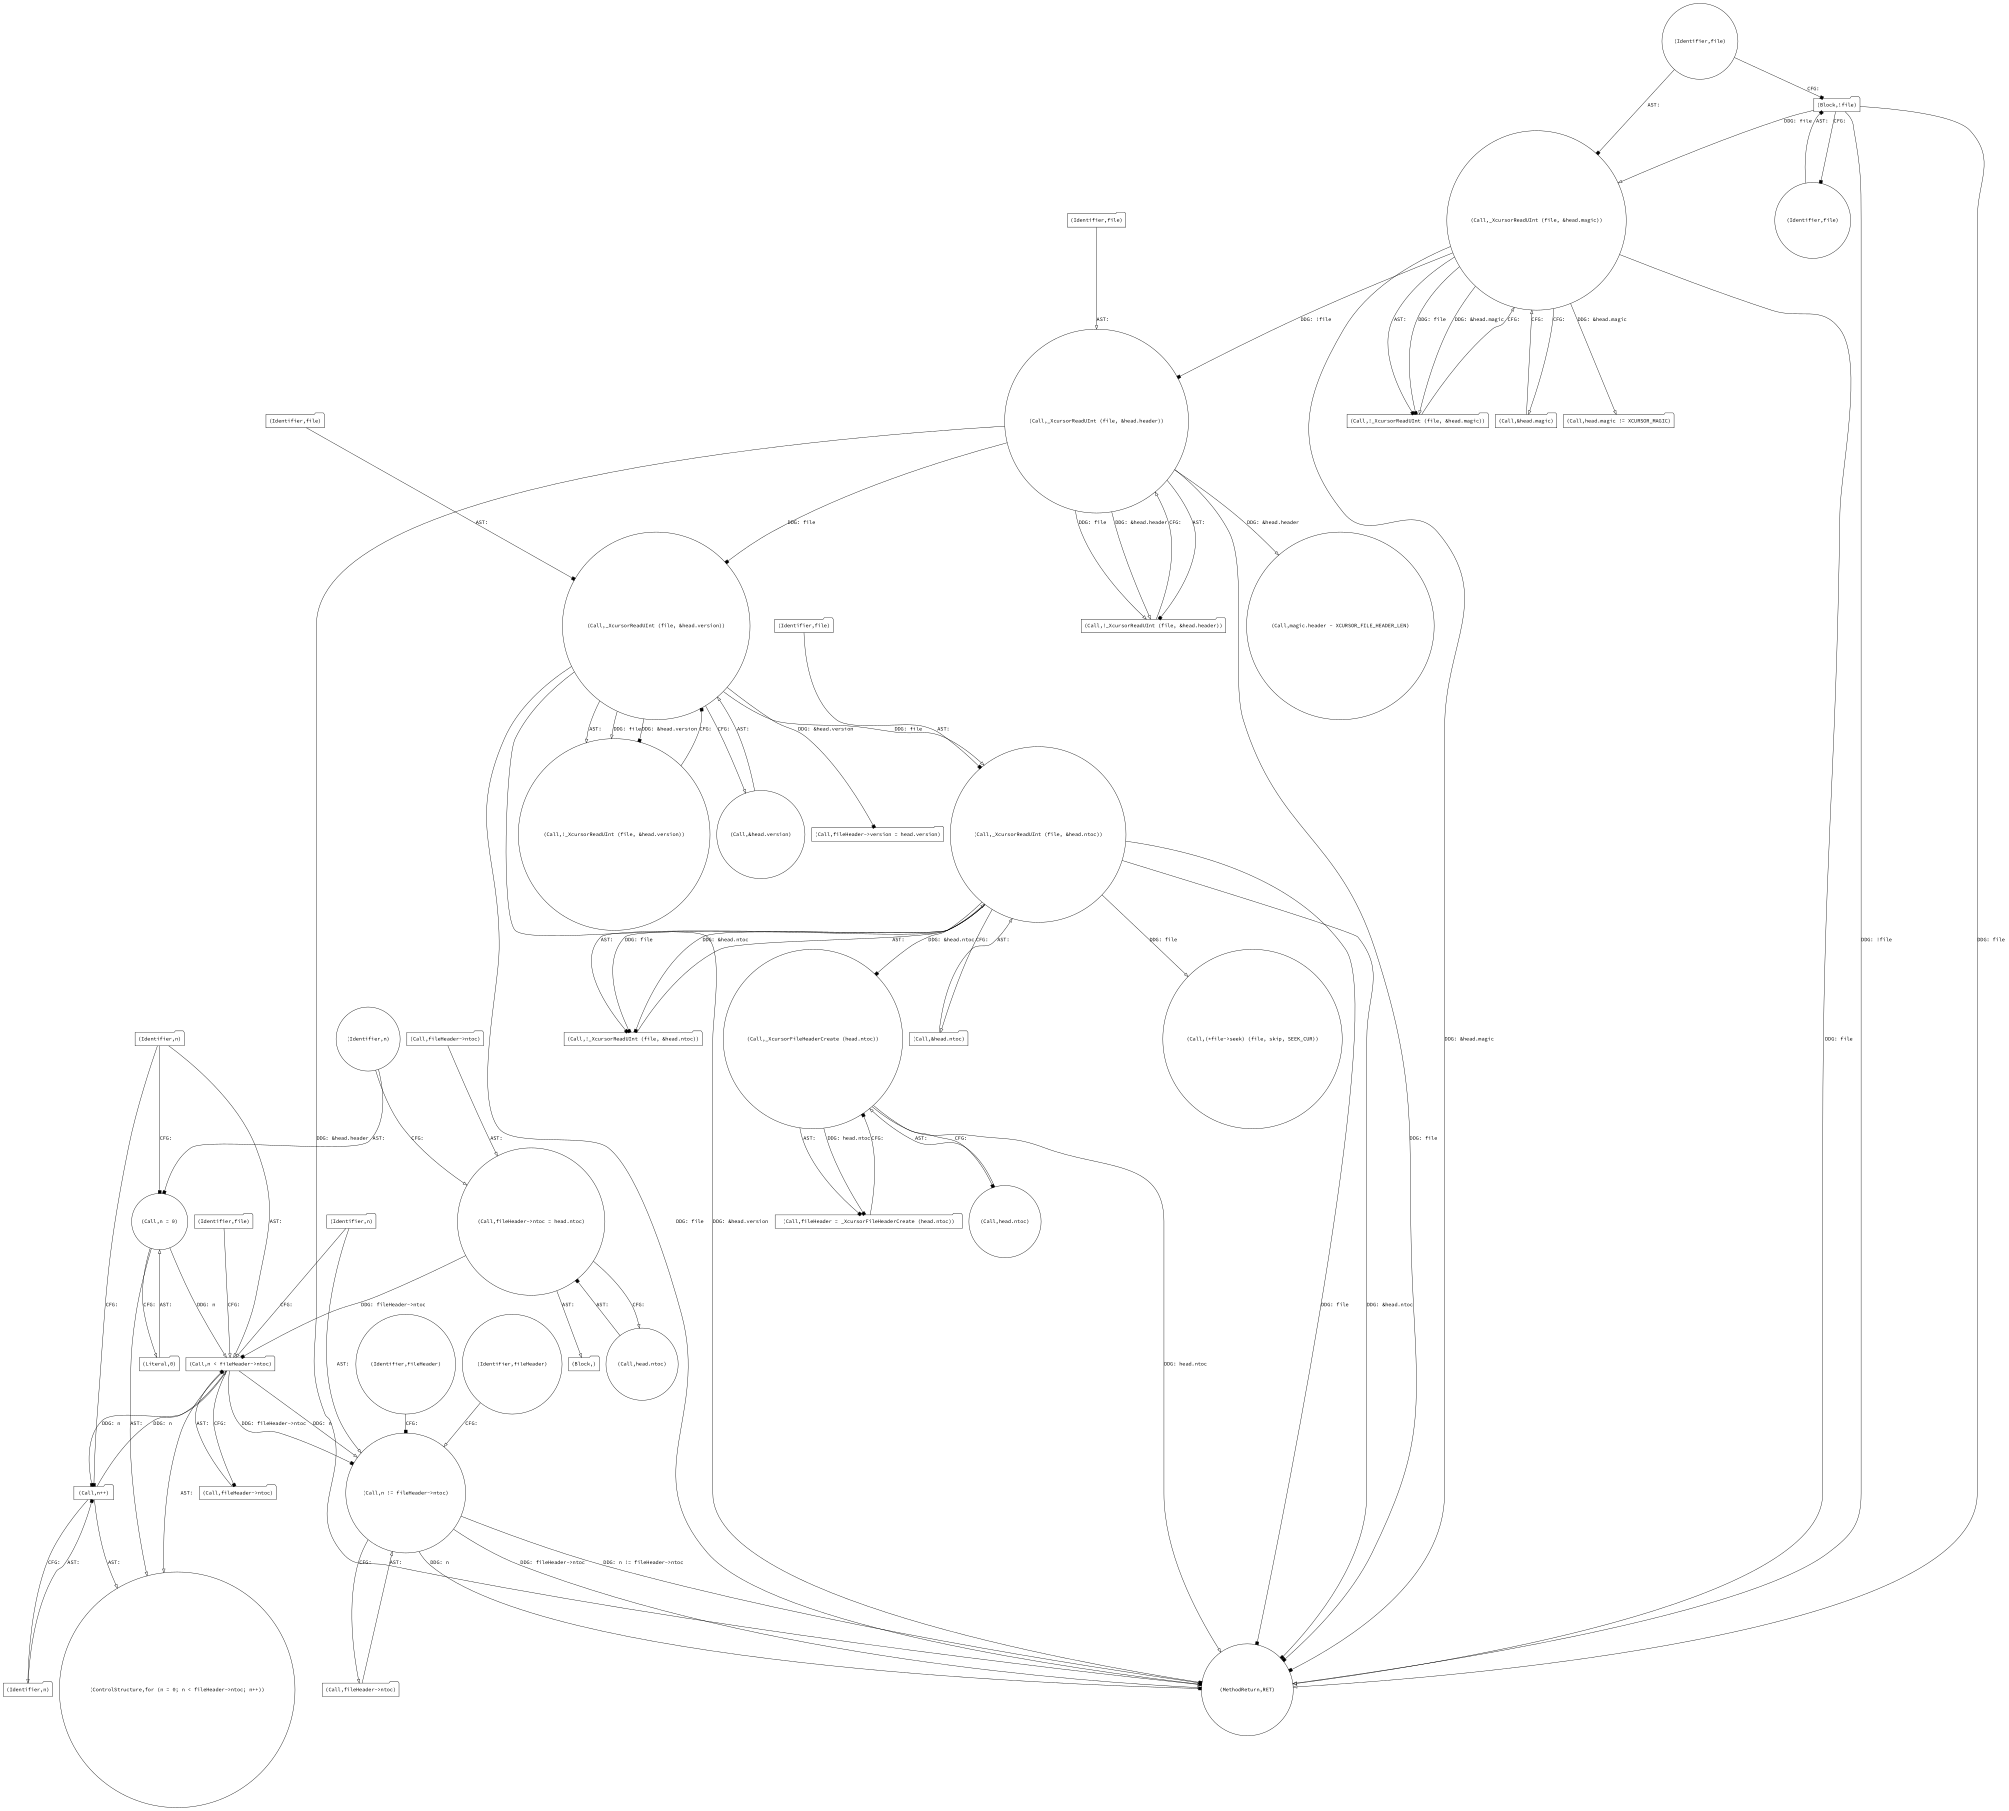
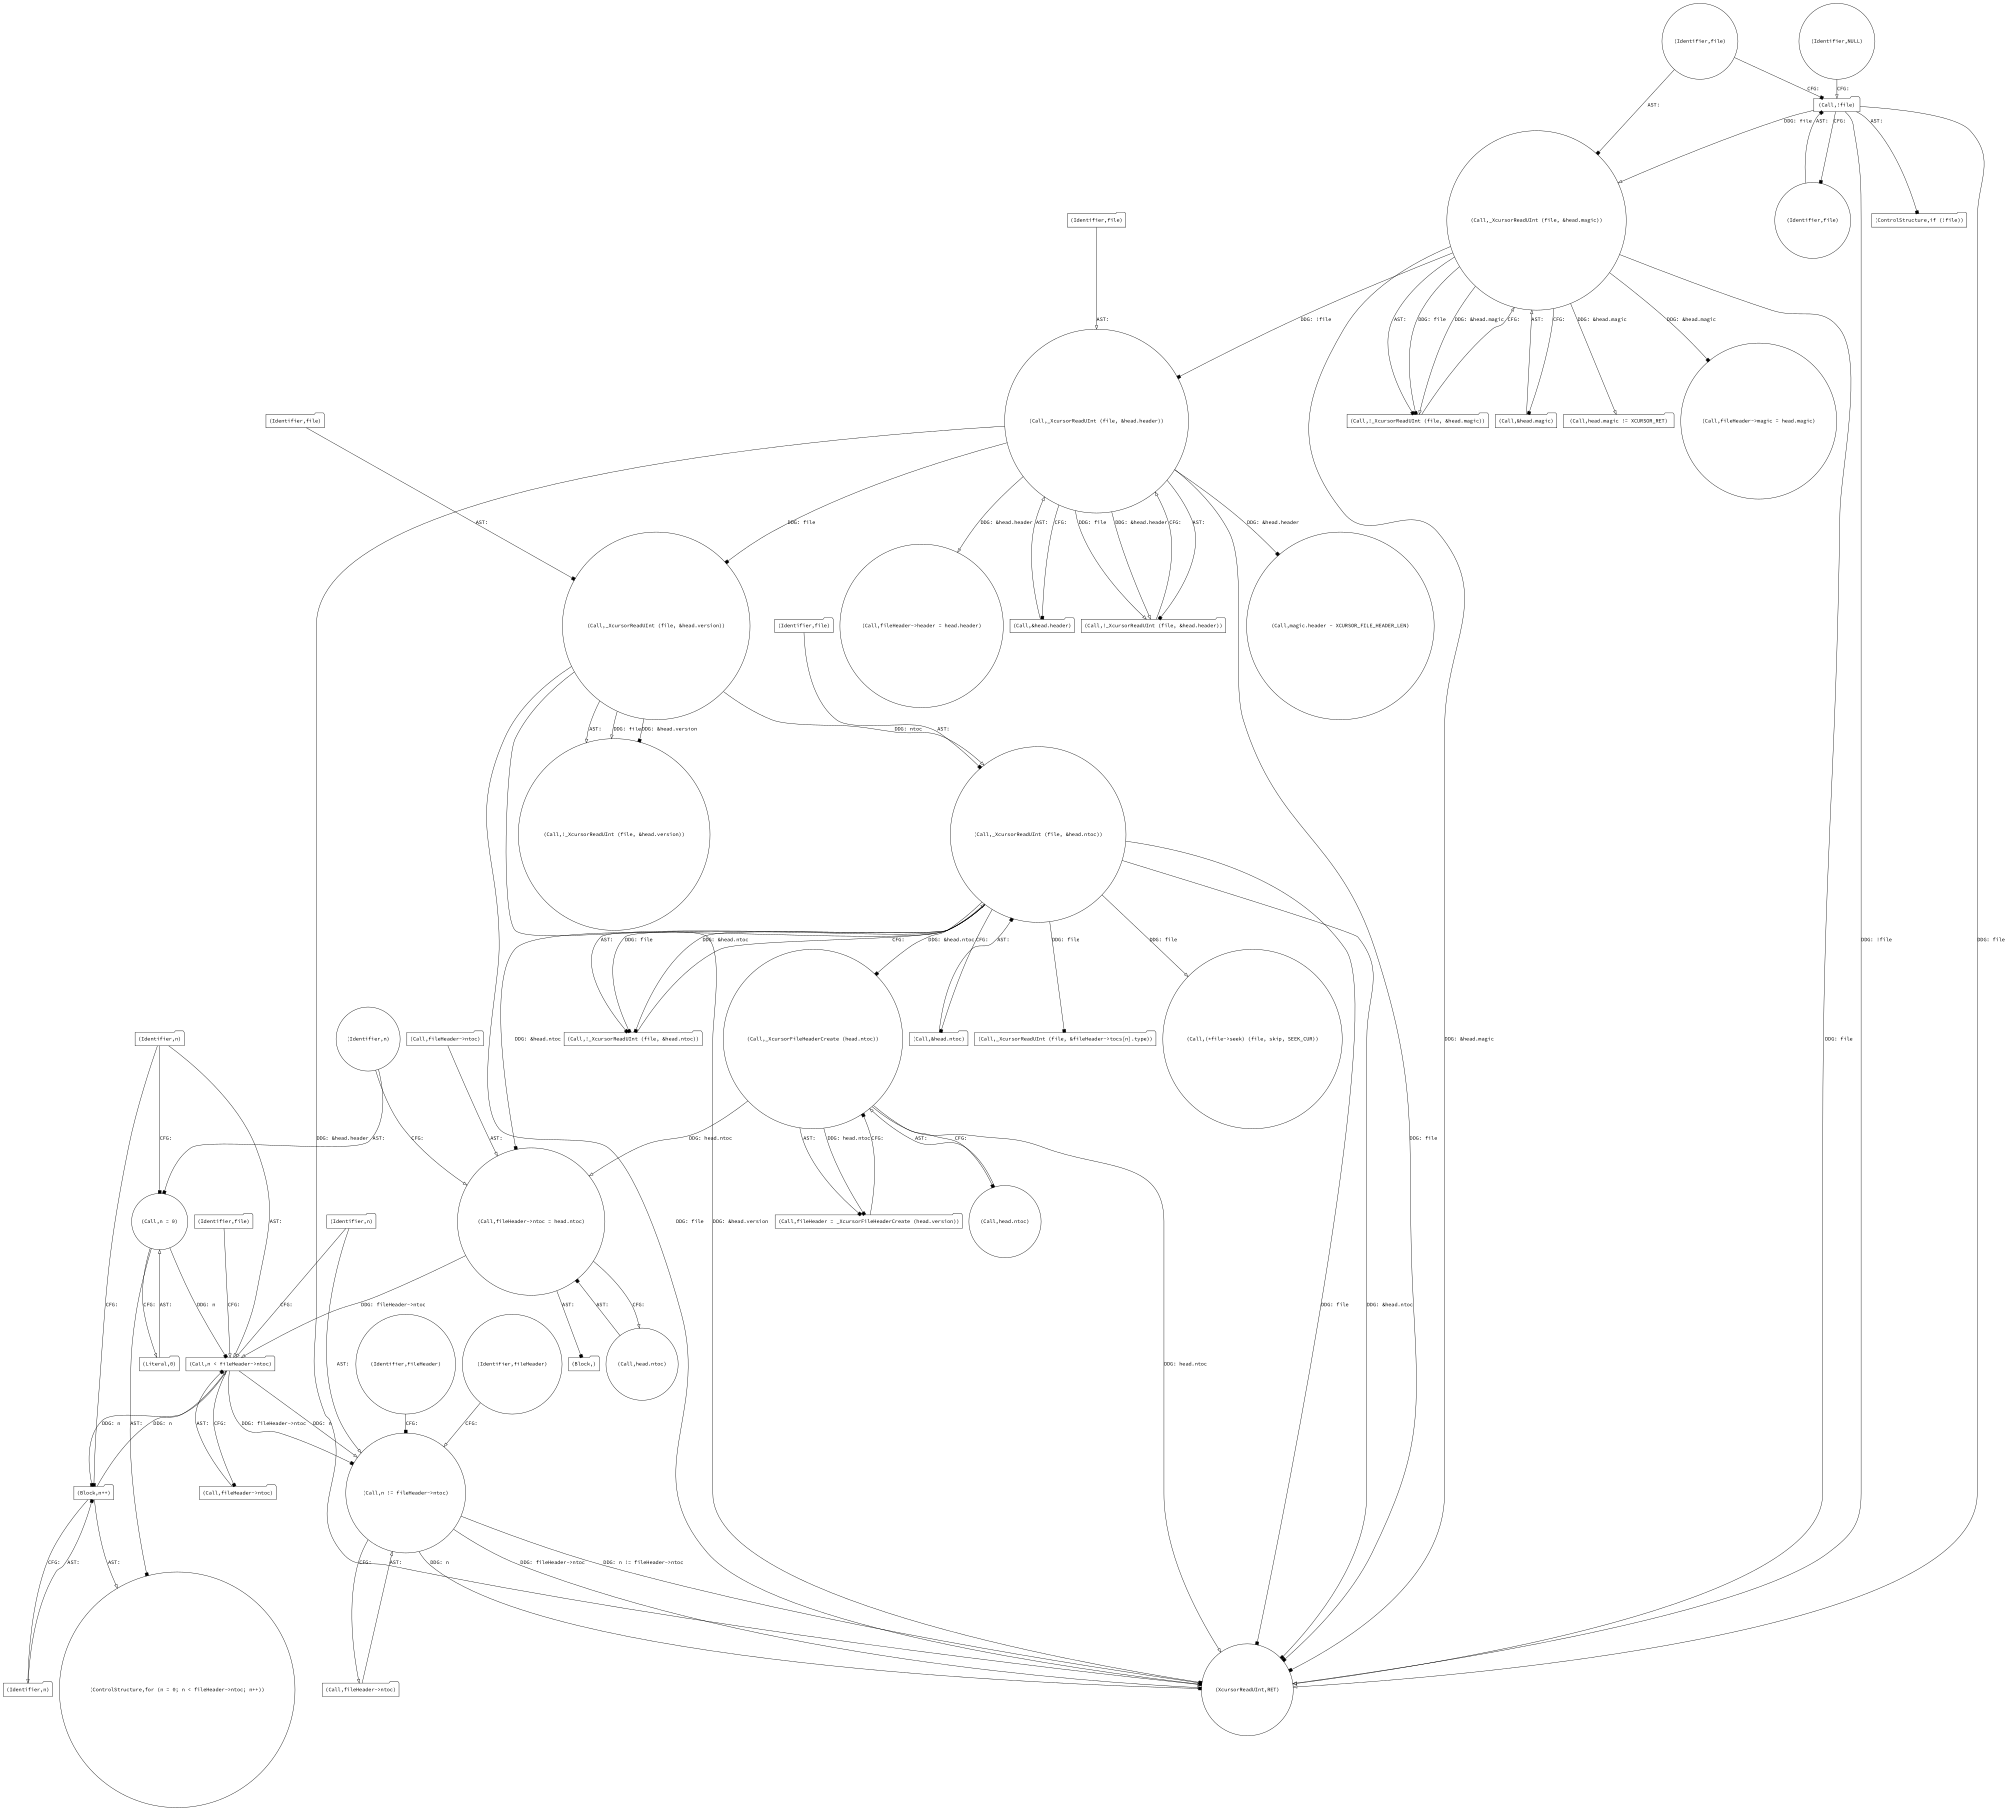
none -> (1837, 41)
(1837, 105) -> (1837, 105)
none -> (1919, 220)
(1539, 320) -> (1539, 320)
(1545, 360) -> (1545, 360)
(1619, 421) -> (1619, 421)
none -> (1759, 421)
(1227, 508) -> (1227, 508)
none -> (922, 626)
none -> (1042, 626)
(908, 729) -> (908, 729)
(695, 740) -> none
(761, 835) -> none
(878, 835) -> none
none -> (772, 935)
(900, 940) -> (900, 940)
(959, 965) -> (959, 965)
(964, 968) -> (964, 968)
none -> (1065, 1039)
none -> (671, 1139)
(869, 1222) -> (869, 1222)
(195, 1302) -> (195, 1302)
(354, 1304) -> (354, 1304)
(569, 1322) -> (569, 1322)
(130, 1410) -> (130, 1410)
(173, 1463) -> none
(94, 1493) -> (94, 1493)
(1247, 1690) -> (1247, 1690)
